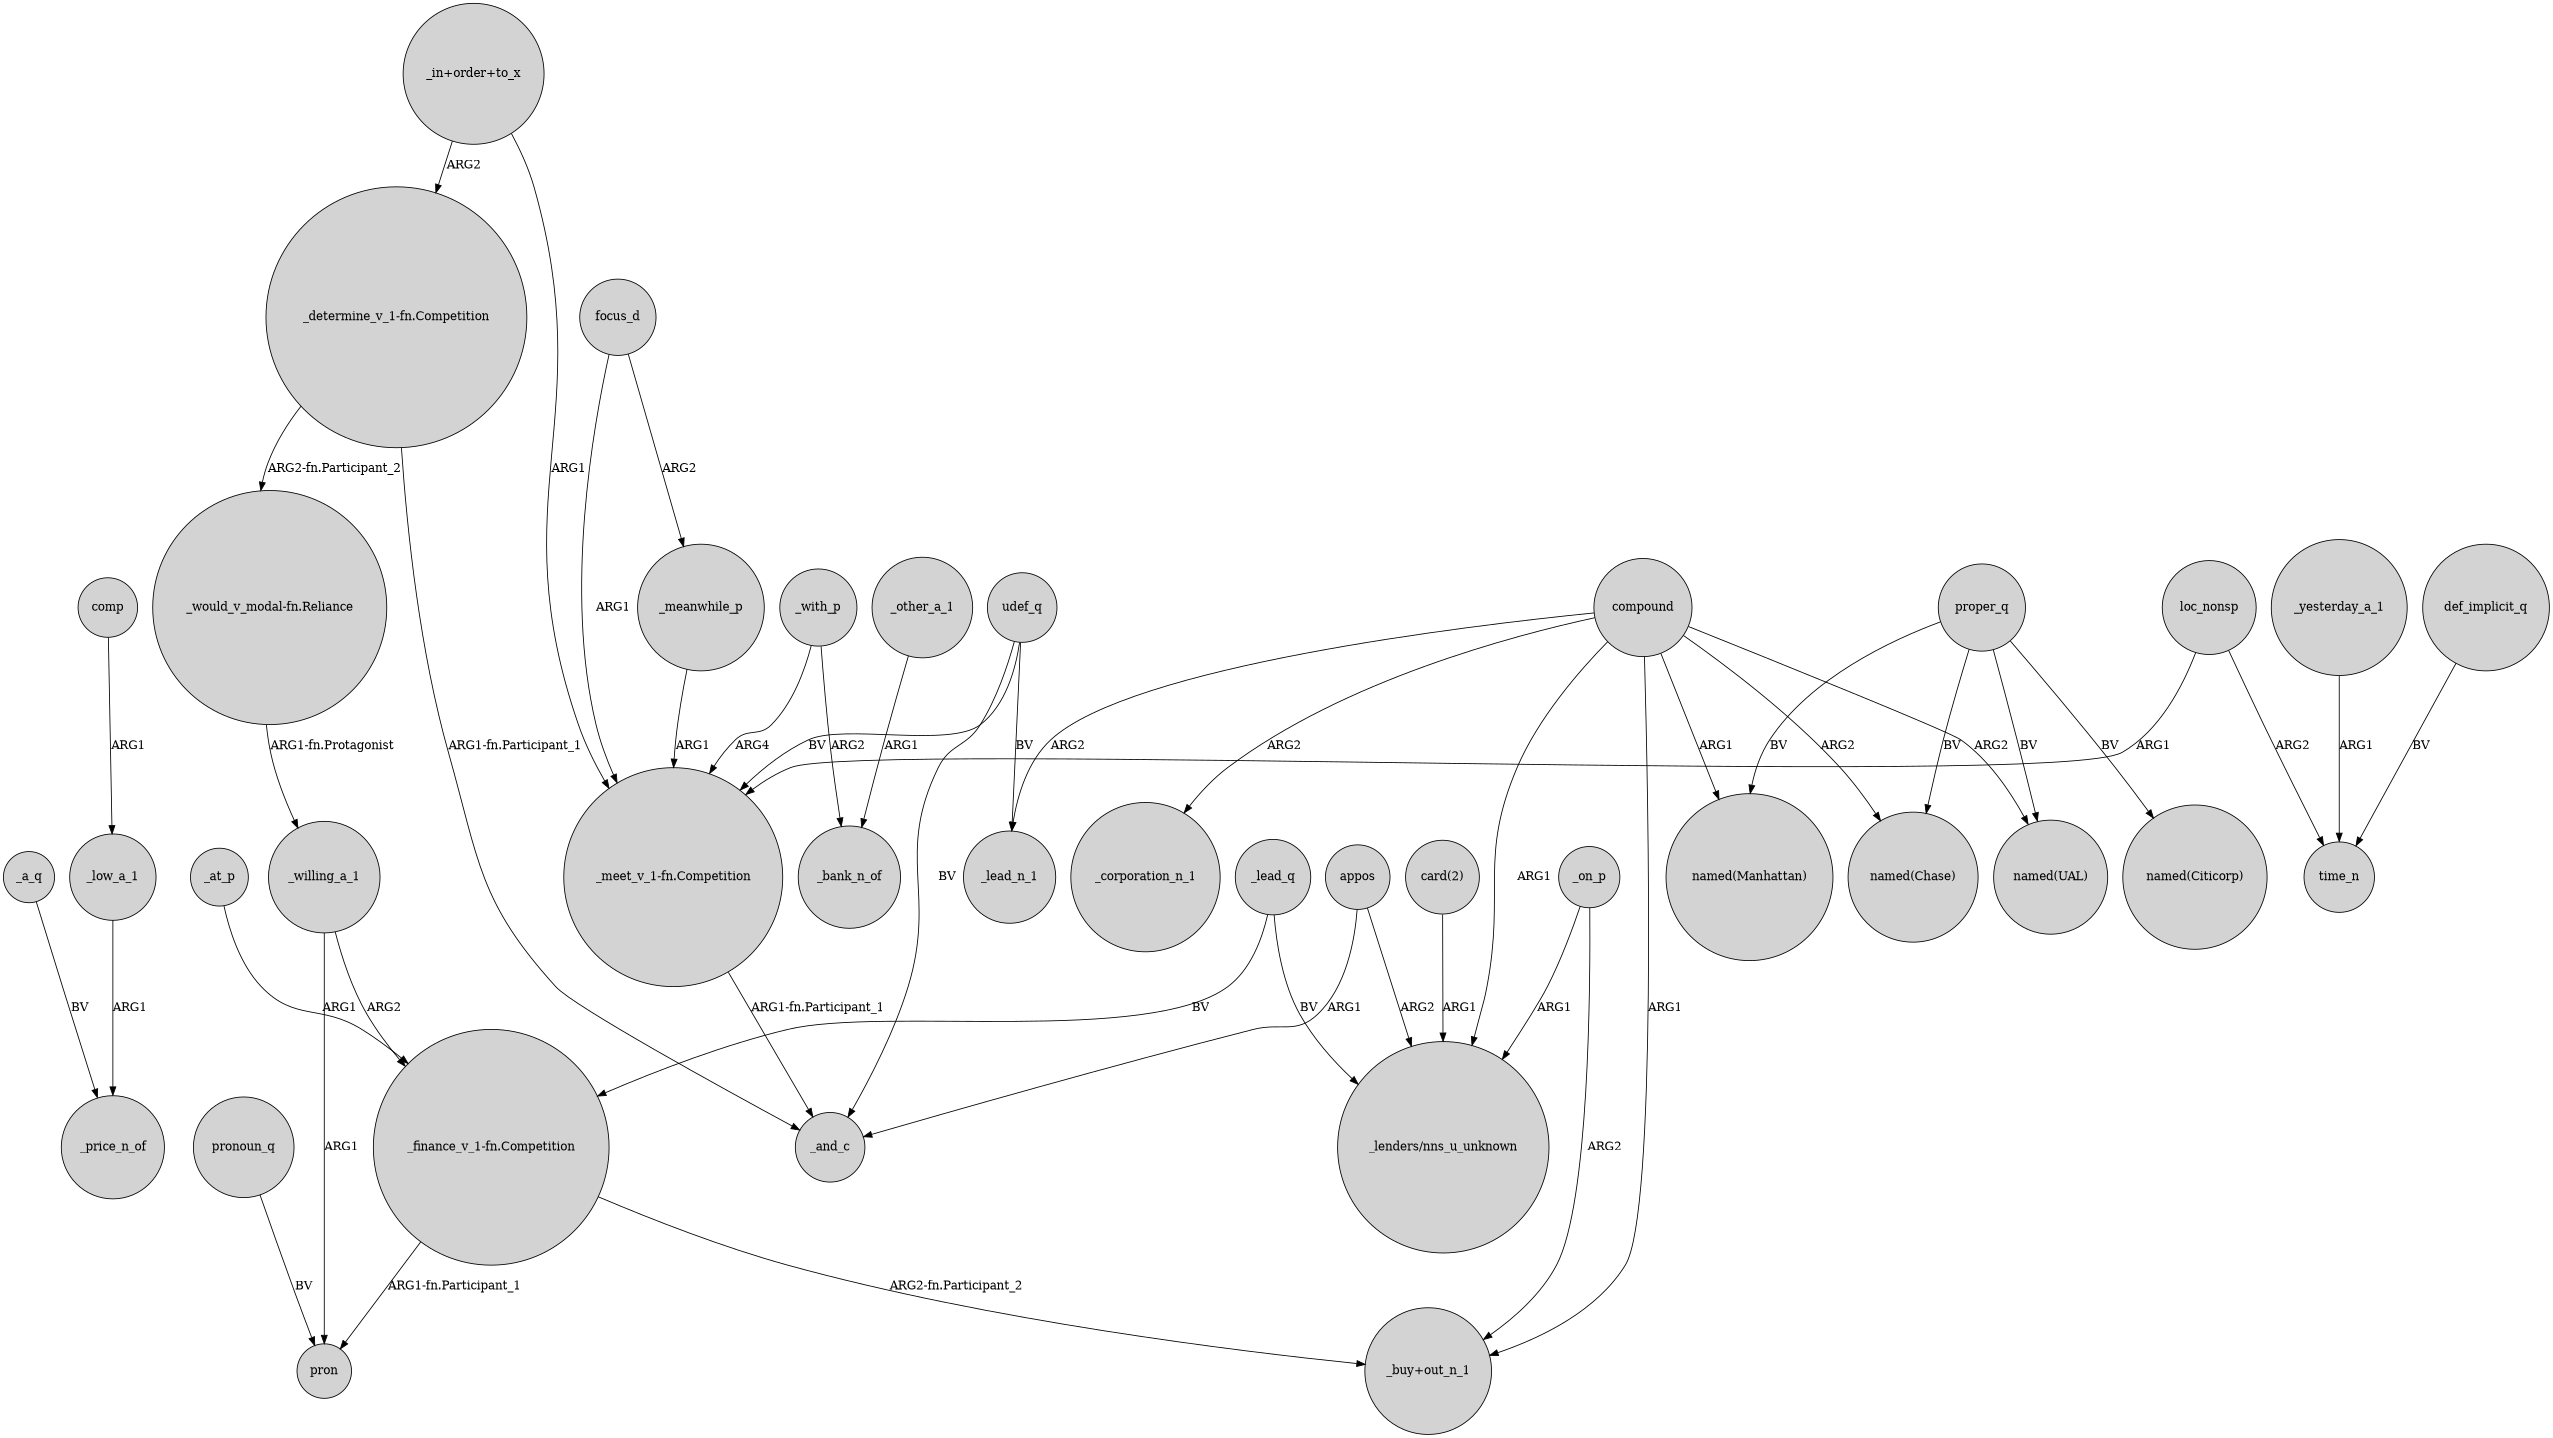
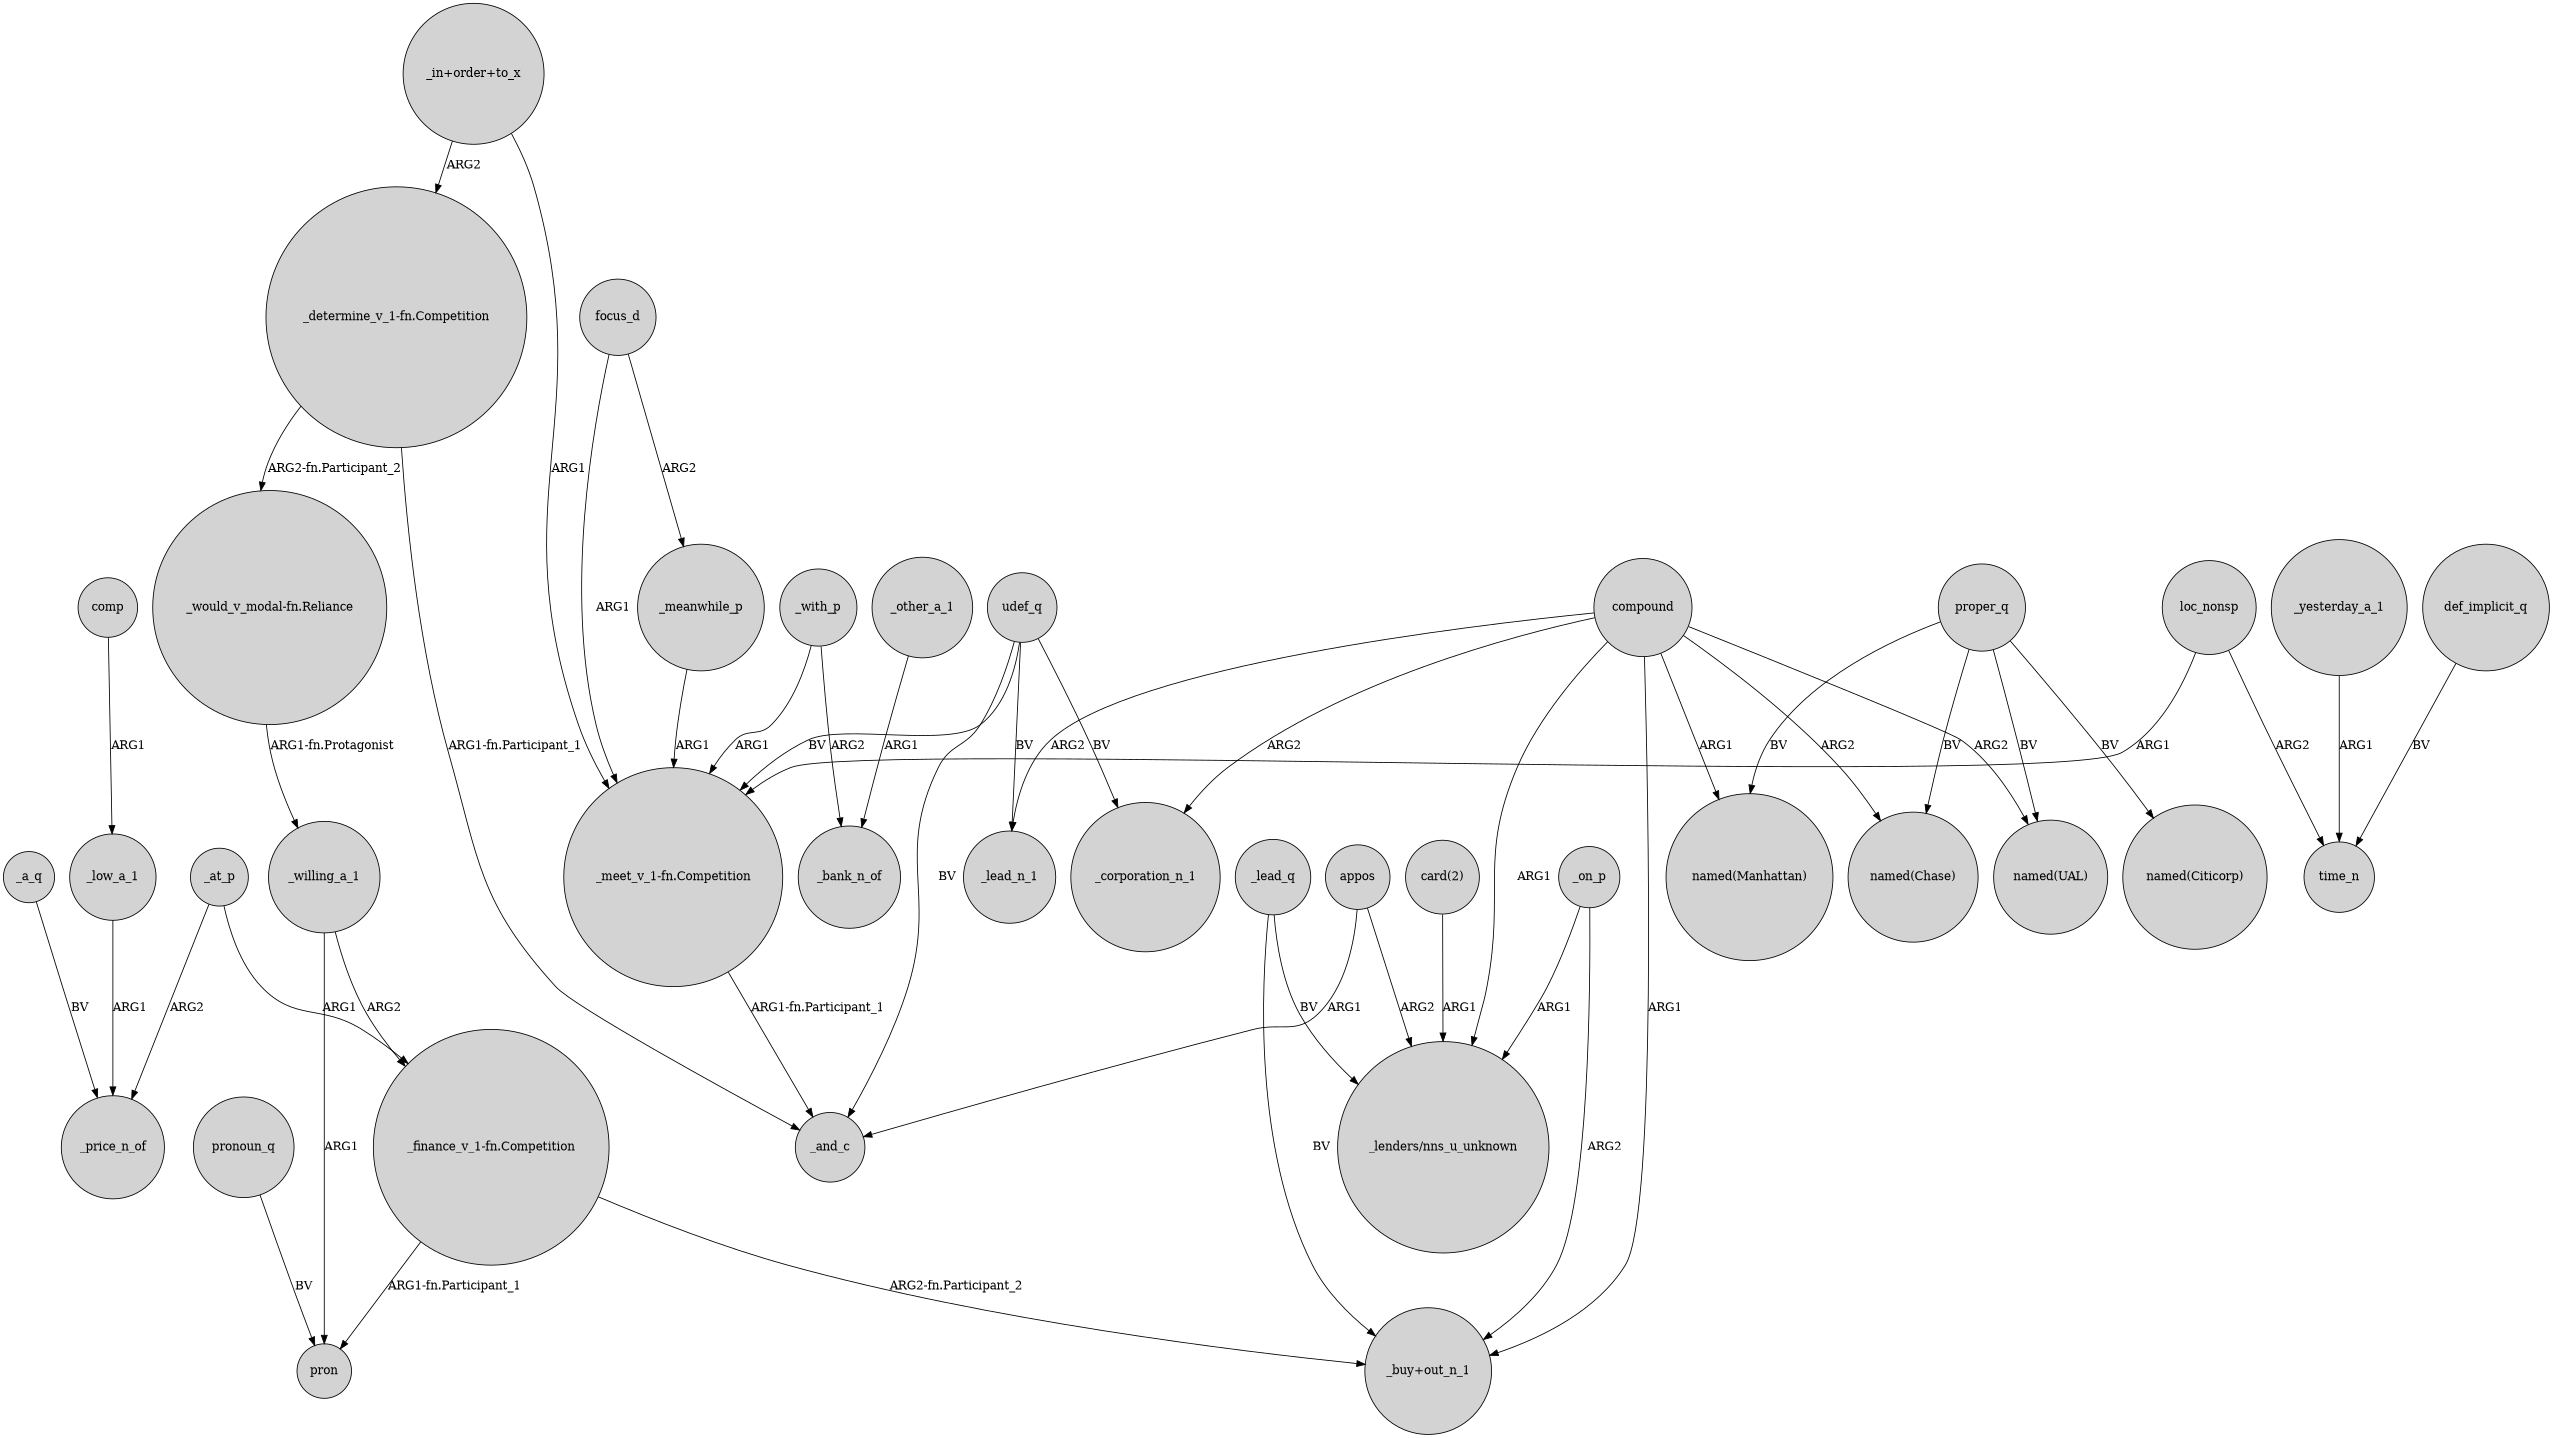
none -> (1076, 714)
(753, 746) -> (753, 746)
none -> (172, 998)
(956, 1021) -> (1273, 1136)
